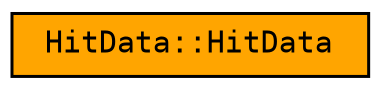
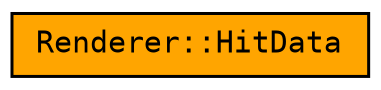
(190, 45) -> (190, 45)
